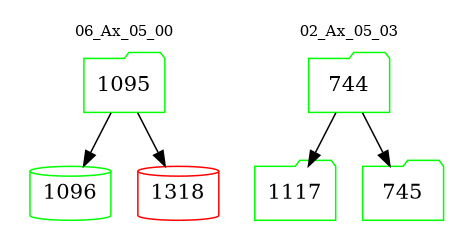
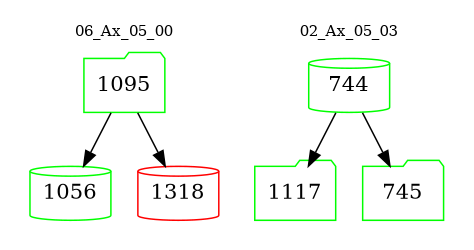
(349, 85) -> (349, 85)
(70, 193) -> (70, 193)
